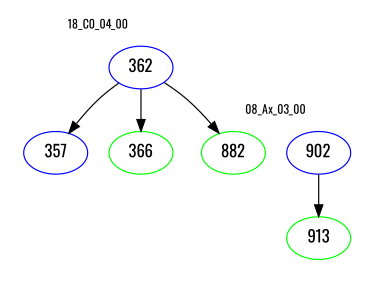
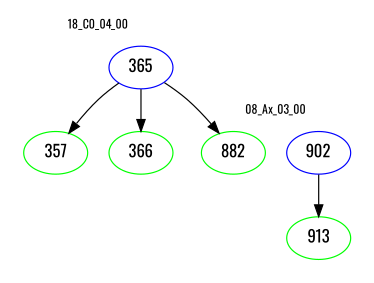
(141, 68) -> (141, 68)
(56, 153) -> (56, 153)
